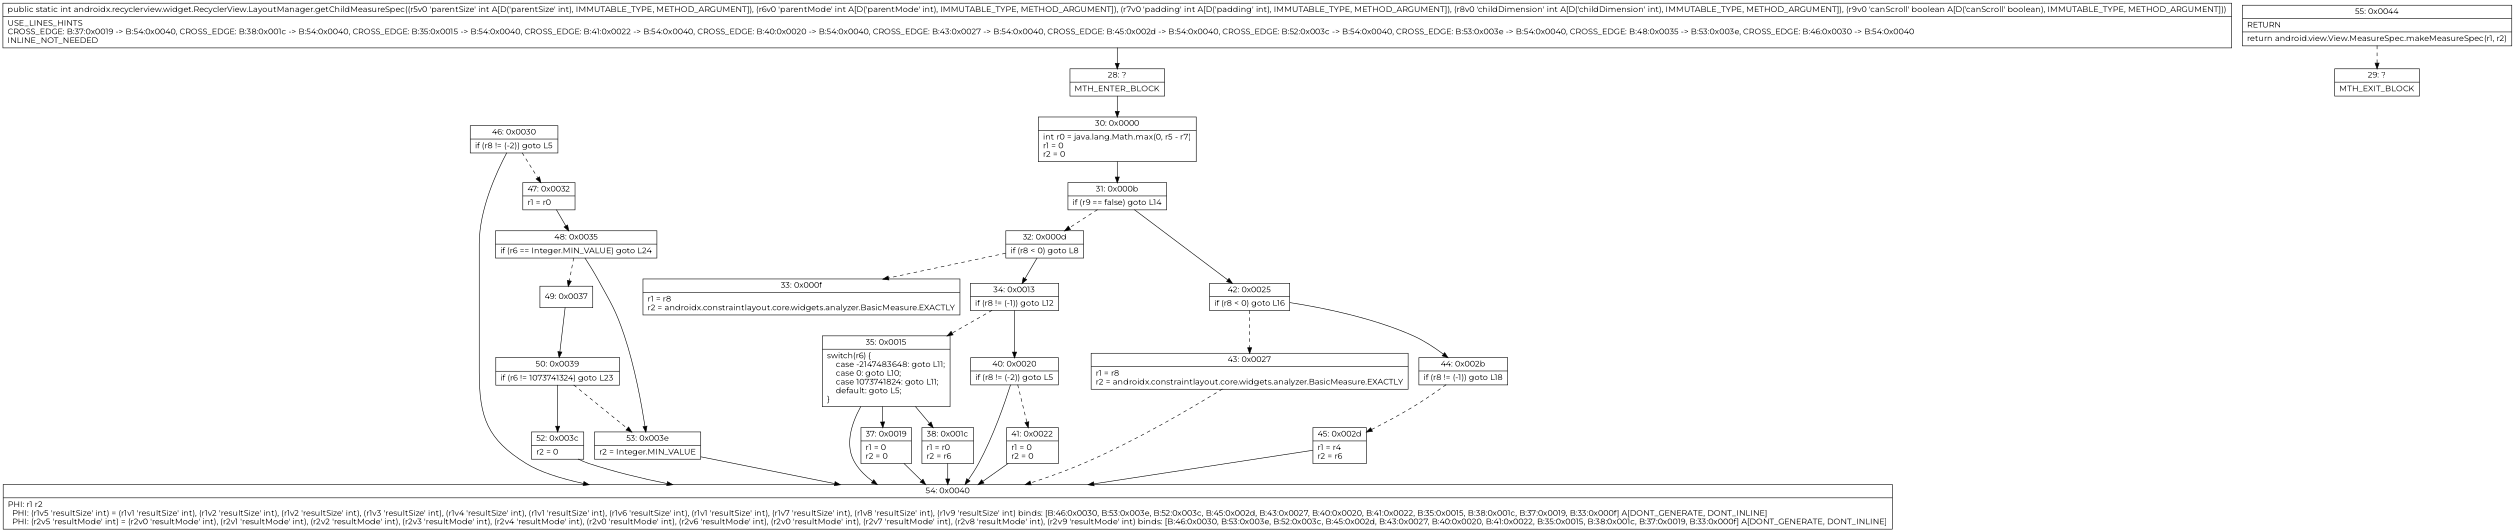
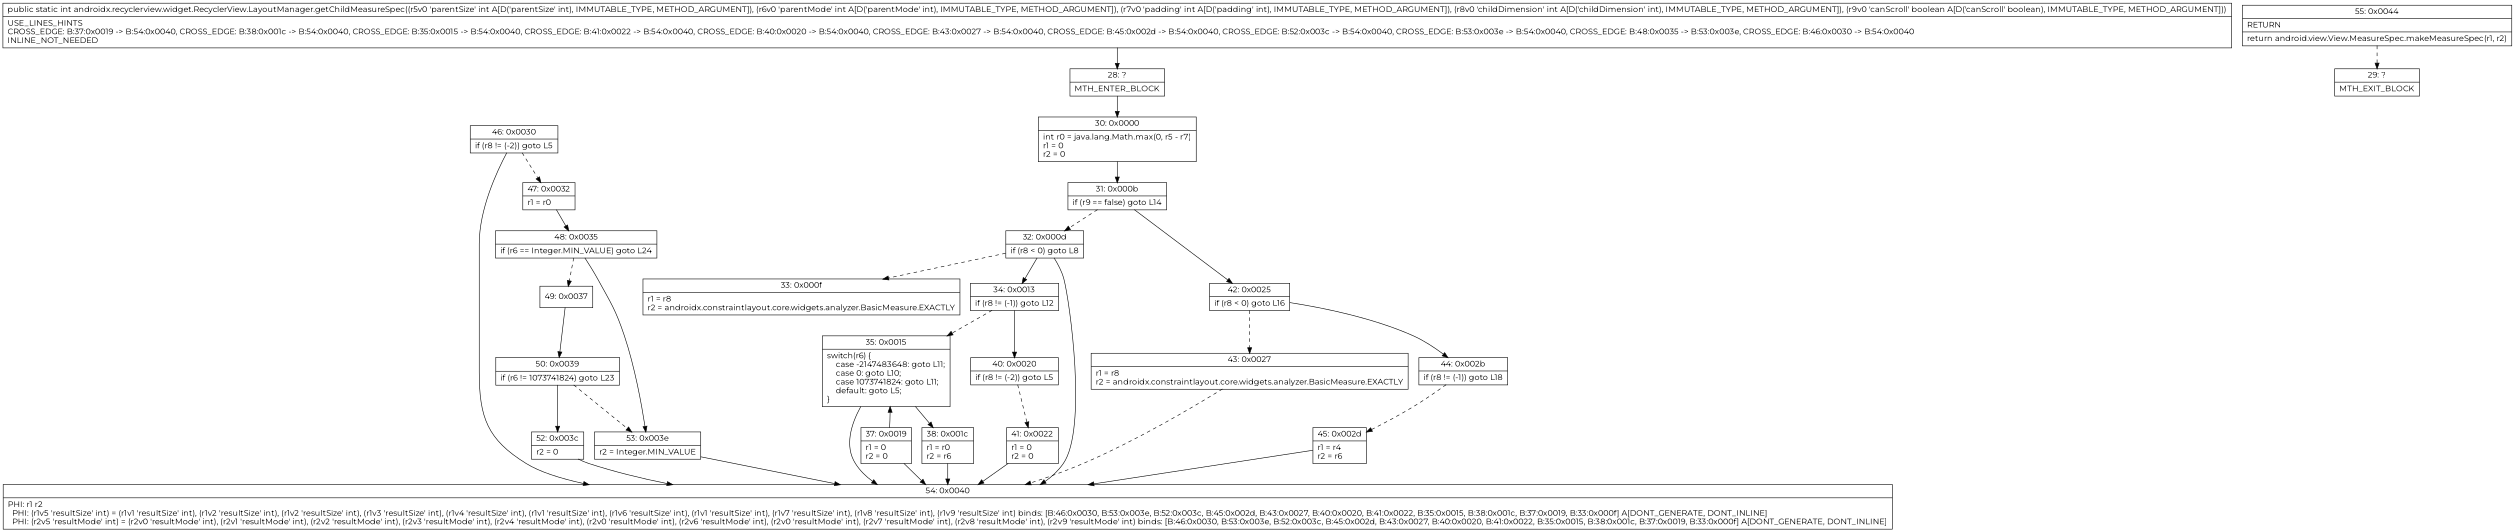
(557, 378) -> (558, 378)
(882, 414) -> (890, 420)
(993, 434) -> (1075, 373)
